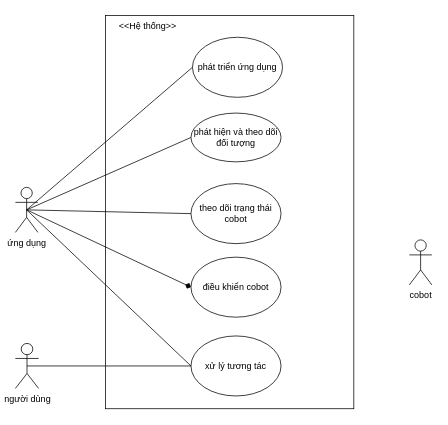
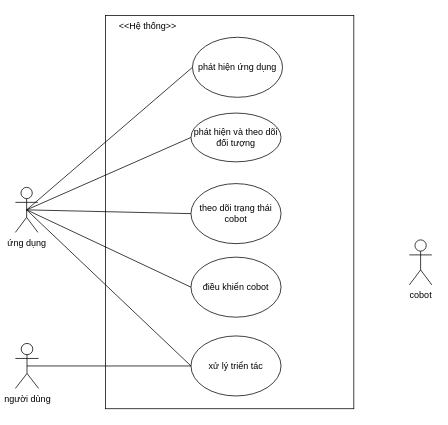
(237, 67) -> (237, 67)
(185, 284) -> (187, 285)
(236, 366) -> (236, 366)
